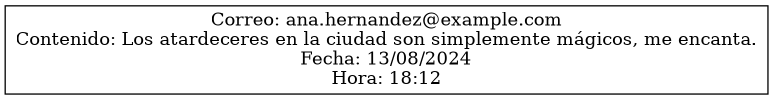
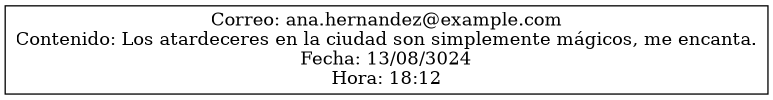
(387, 59) -> (387, 59)
